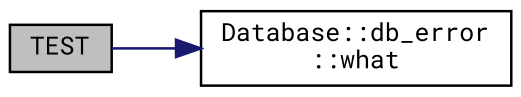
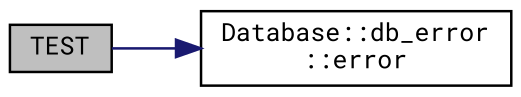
(356, 48) -> (356, 48)
